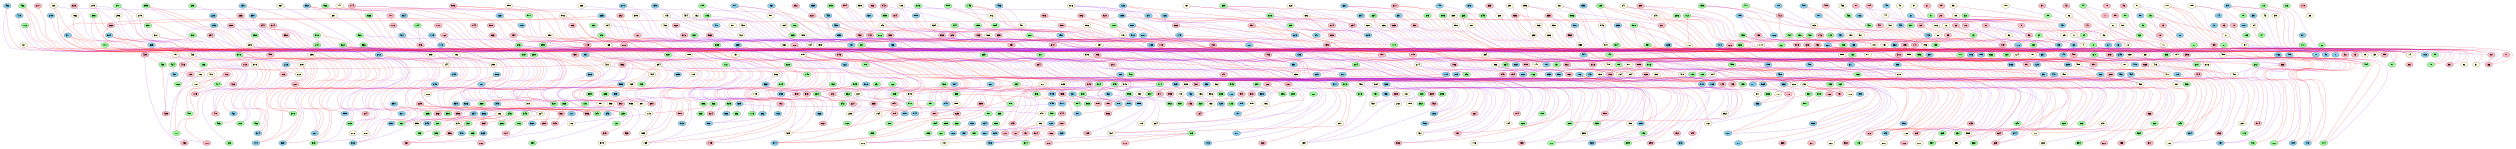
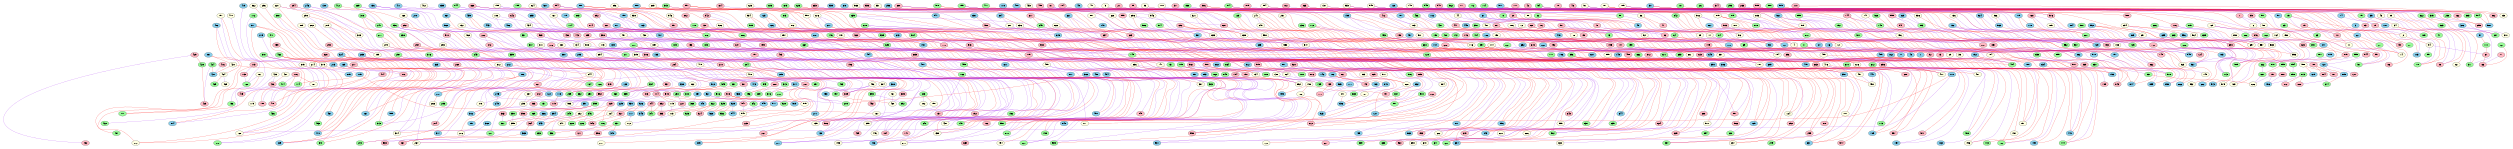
none -> (446, 25)
(624, 45) -> (2245, 35)
(1294, 49) -> (1254, 70)
(2007, 55) -> none
(2476, 65) -> (2470, 65)
(1503, 74) -> (1225, 74)
(621, 104) -> none
(956, 104) -> none
